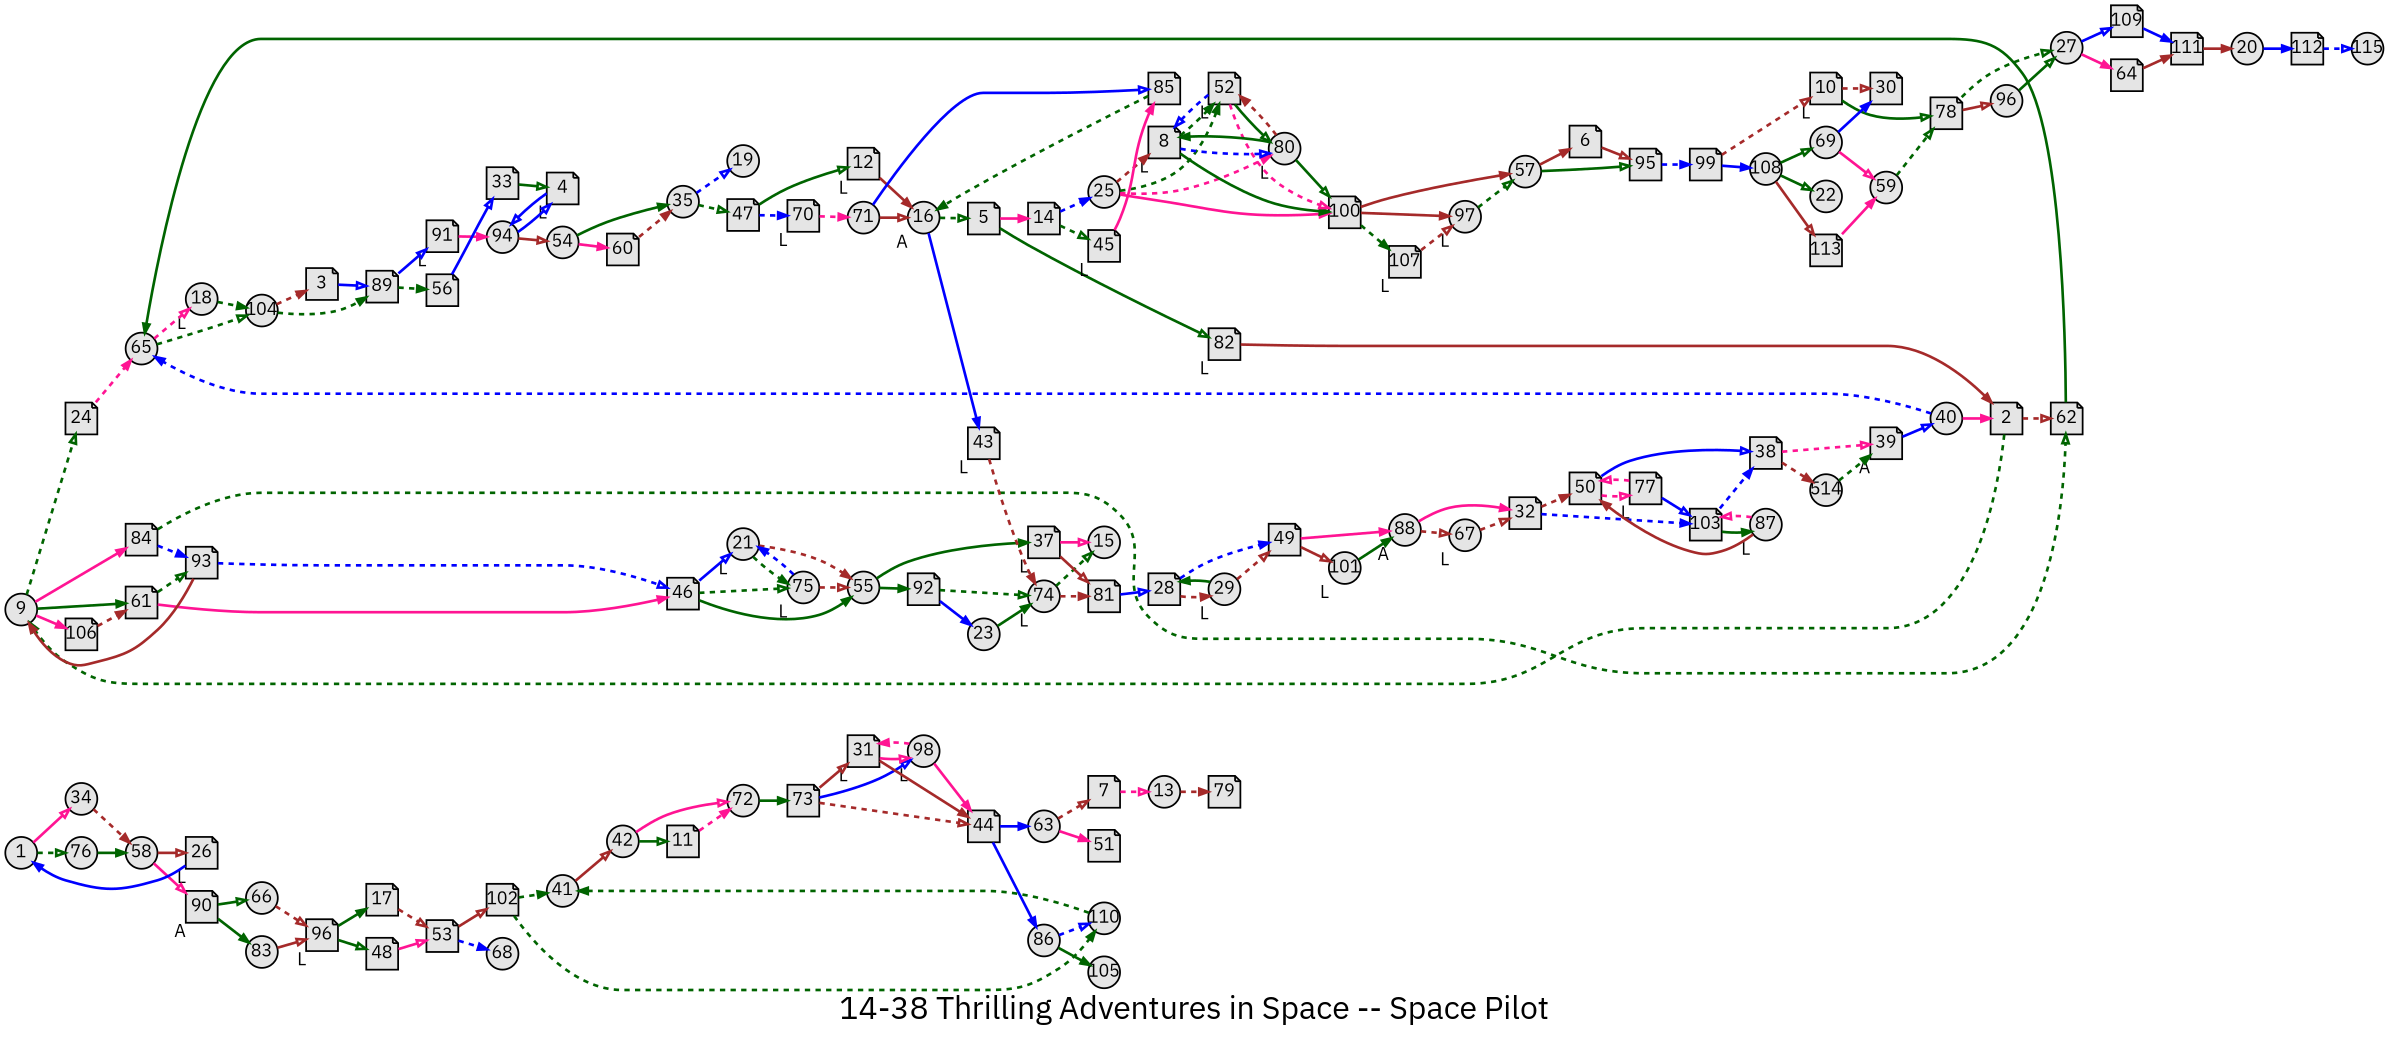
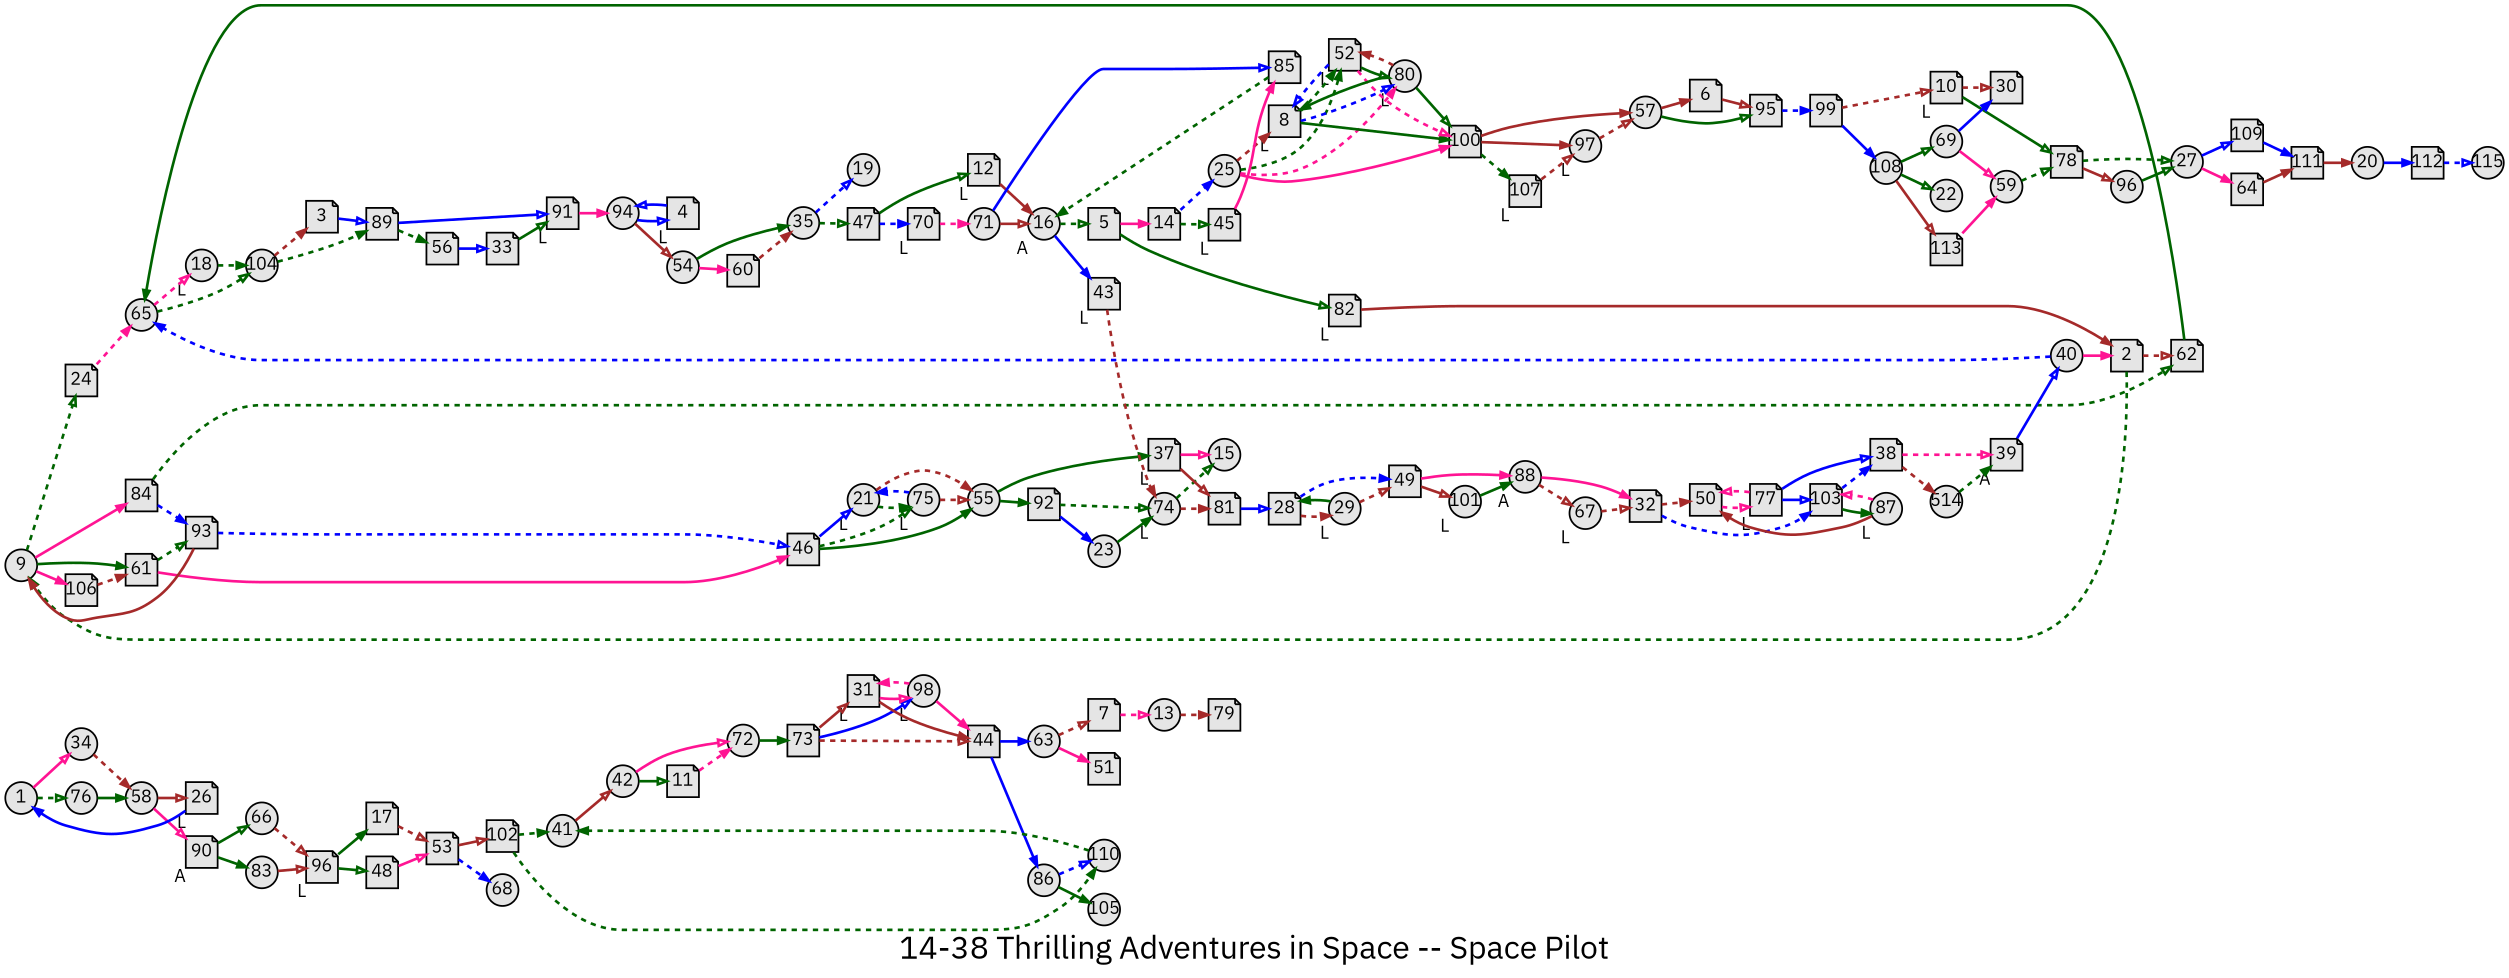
(528, 185) -> (529, 233)
(1492, 197) -> (1612, 131)
(1669, 453) -> (1820, 470)
